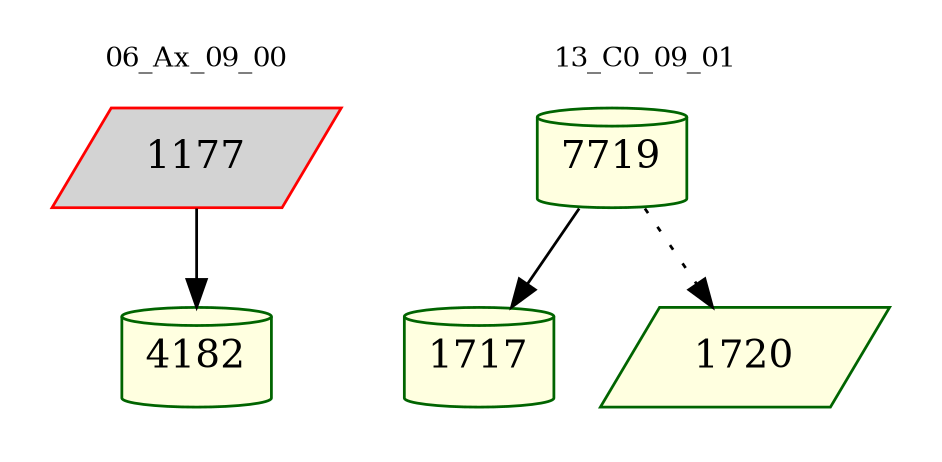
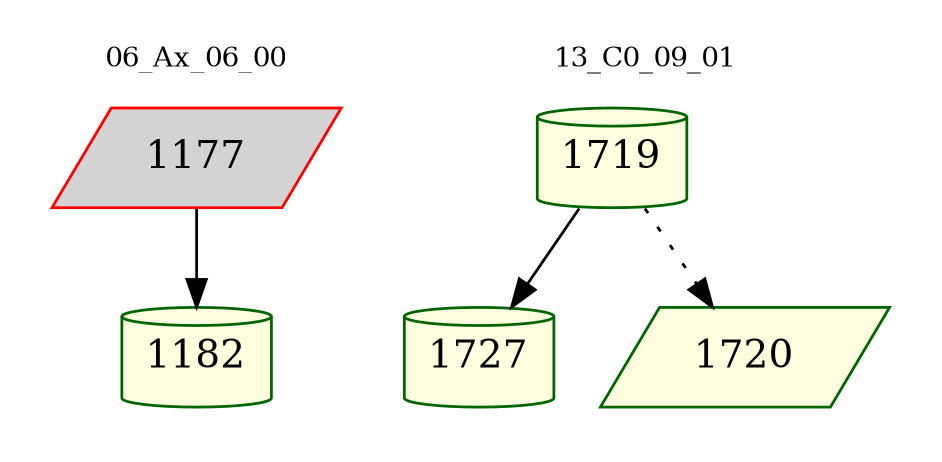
(197, 60) -> (197, 60)
(612, 158) -> (612, 158)
(197, 357) -> (197, 357)
(479, 357) -> (479, 357)
